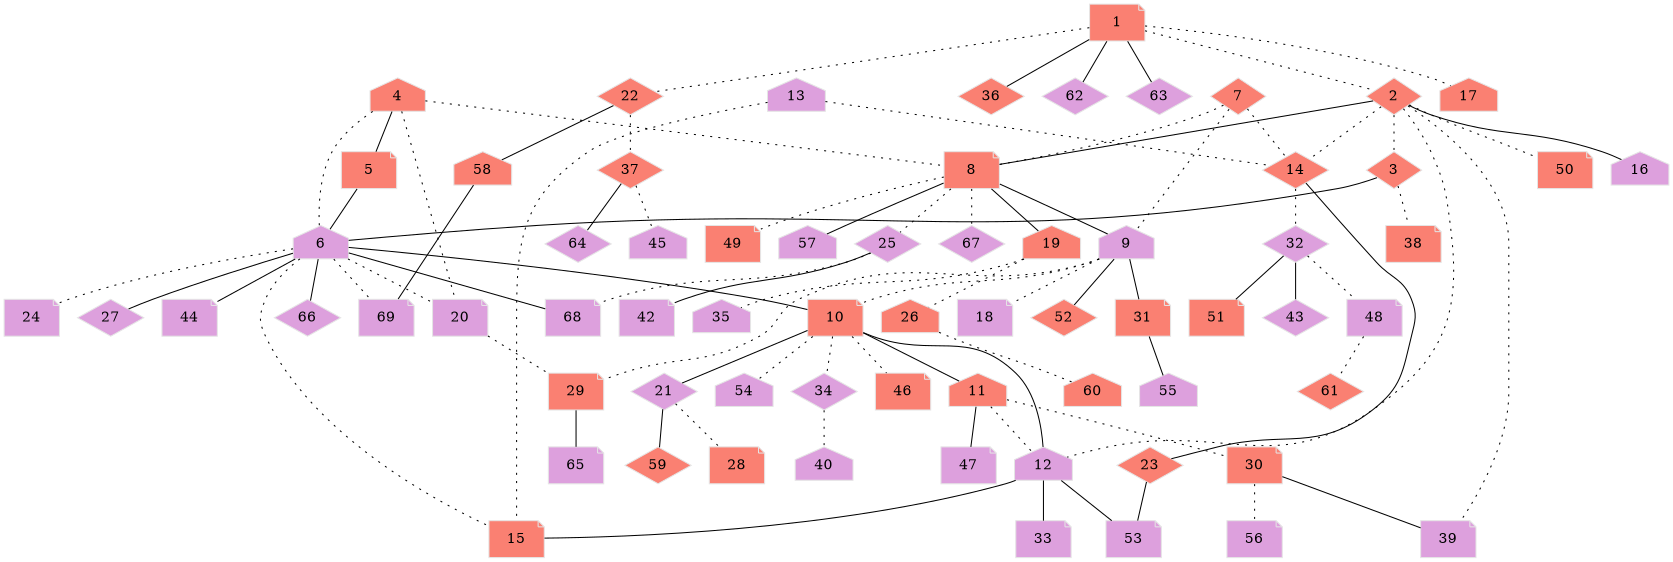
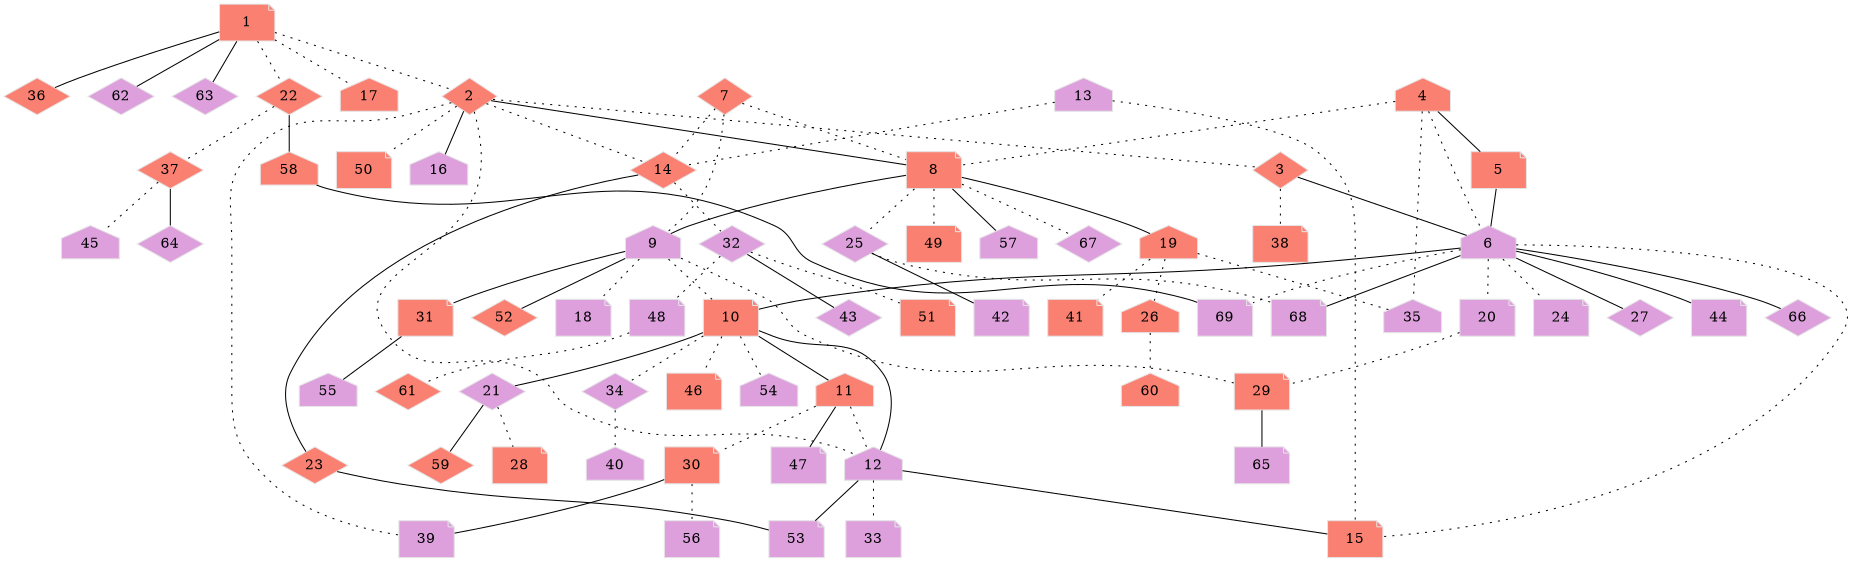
(428, 205) -> (1418, 205)
(1260, 278) -> (825, 277)
none -> (1075, 318)
(1043, 501) -> (873, 501)
